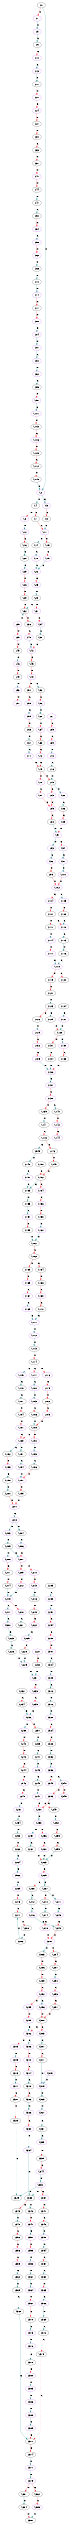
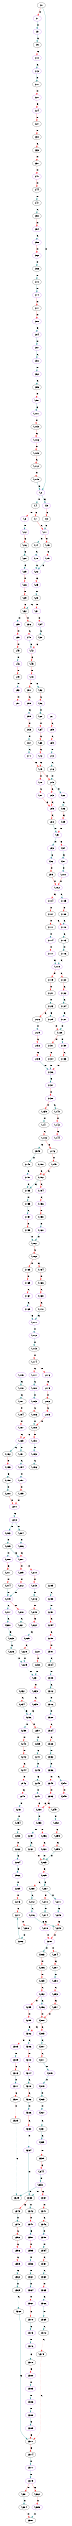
(21, 618) -> (19, 616)
none -> (64, 993)
(28, 1368) -> none
(28, 1473) -> none
(58, 1789) -> (51, 1789)
(42, 2072) -> (45, 2066)
